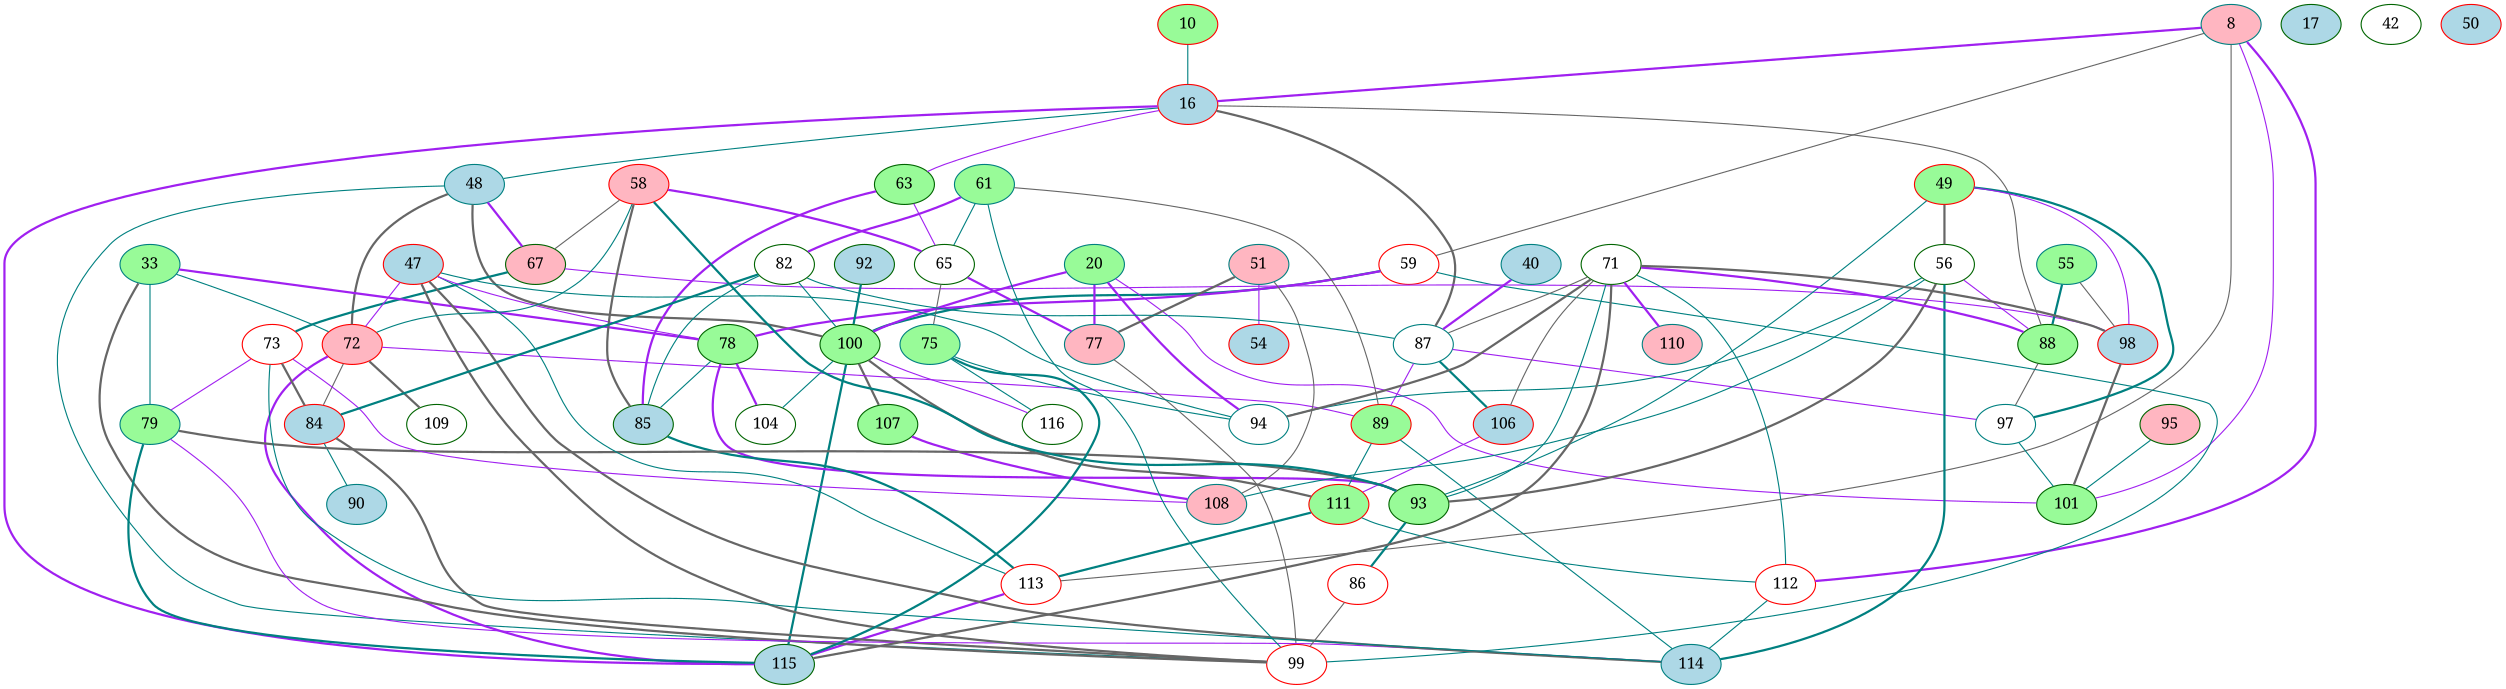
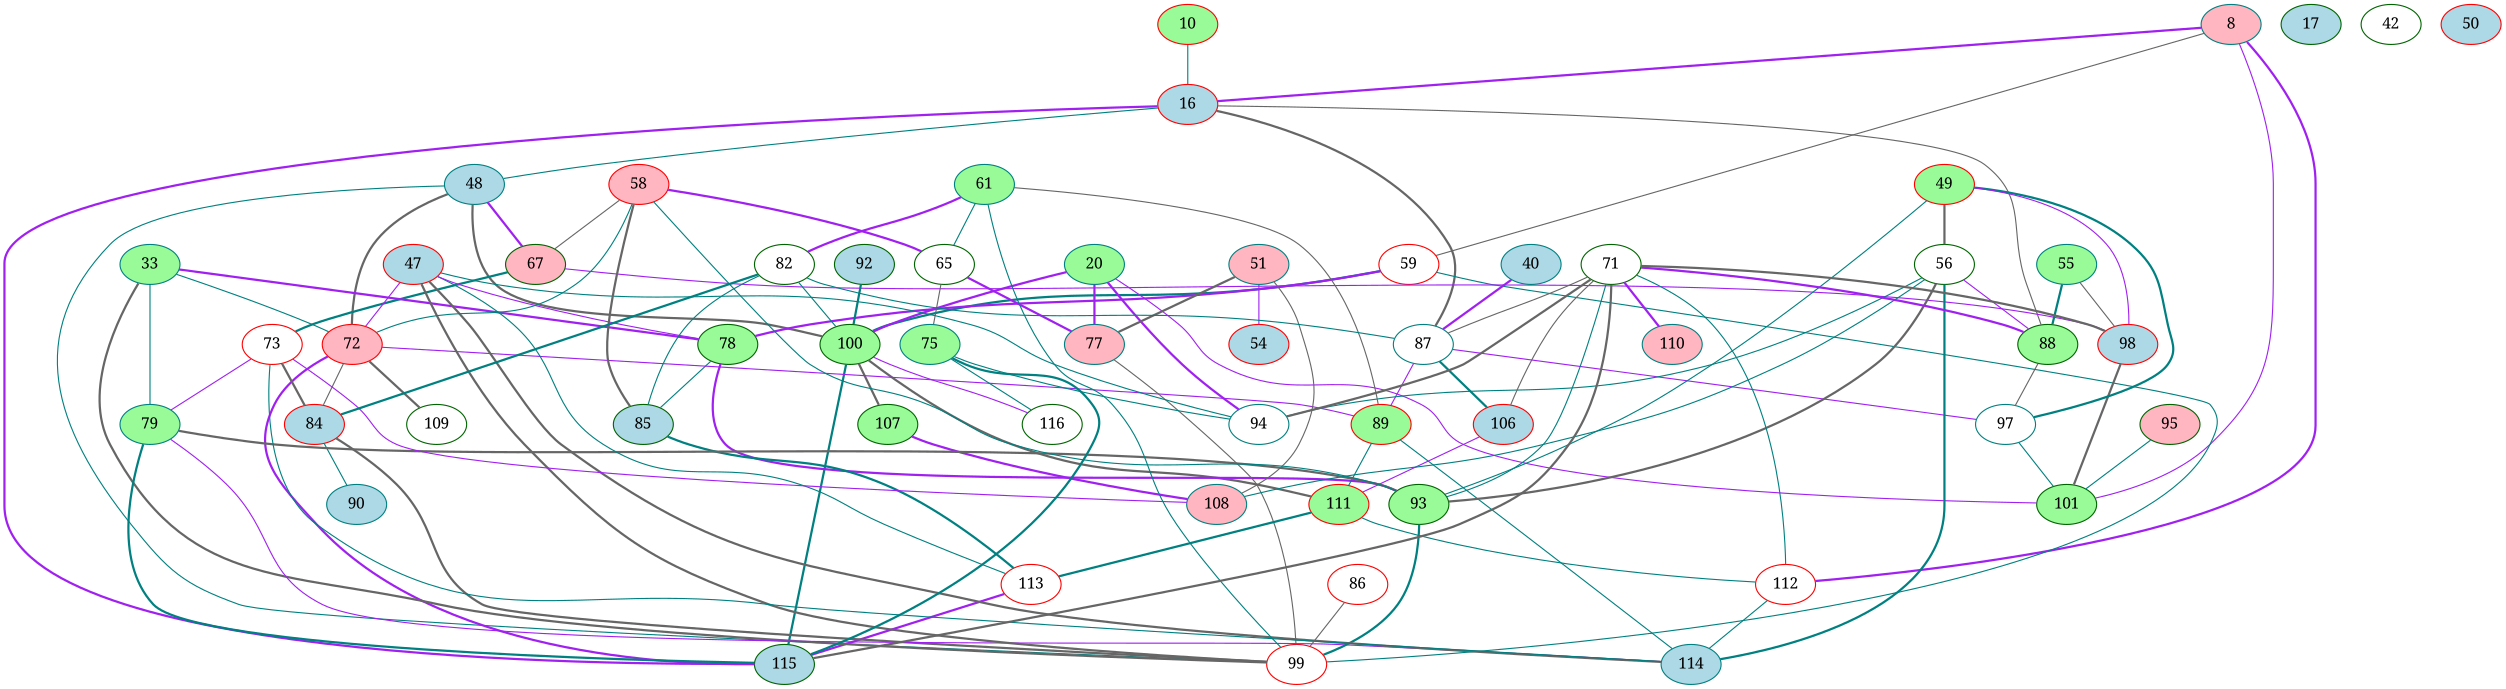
(904, 184) -> none
(891, 393) -> (891, 393)
(766, 424) -> none
(1765, 501) -> none
(1388, 544) -> (1396, 607)
